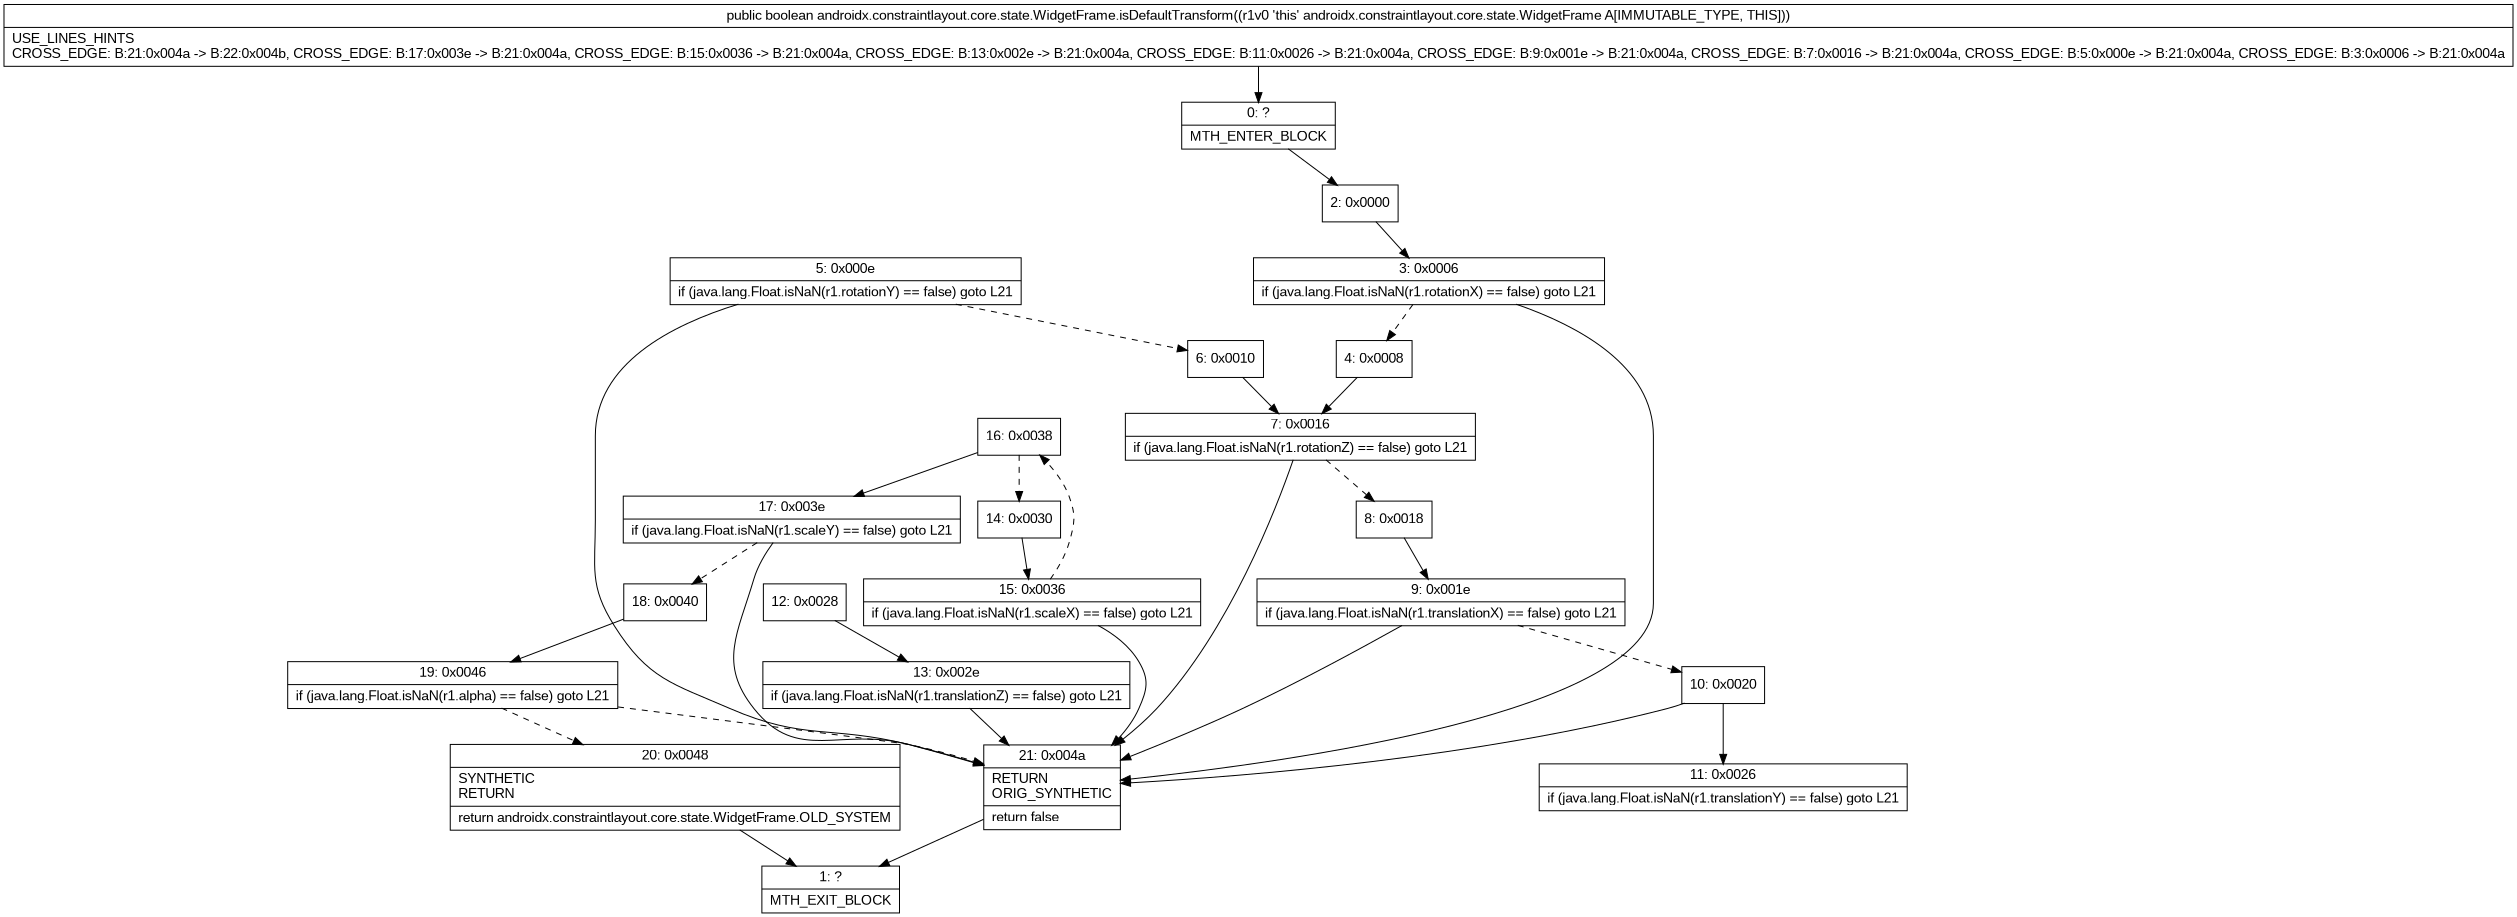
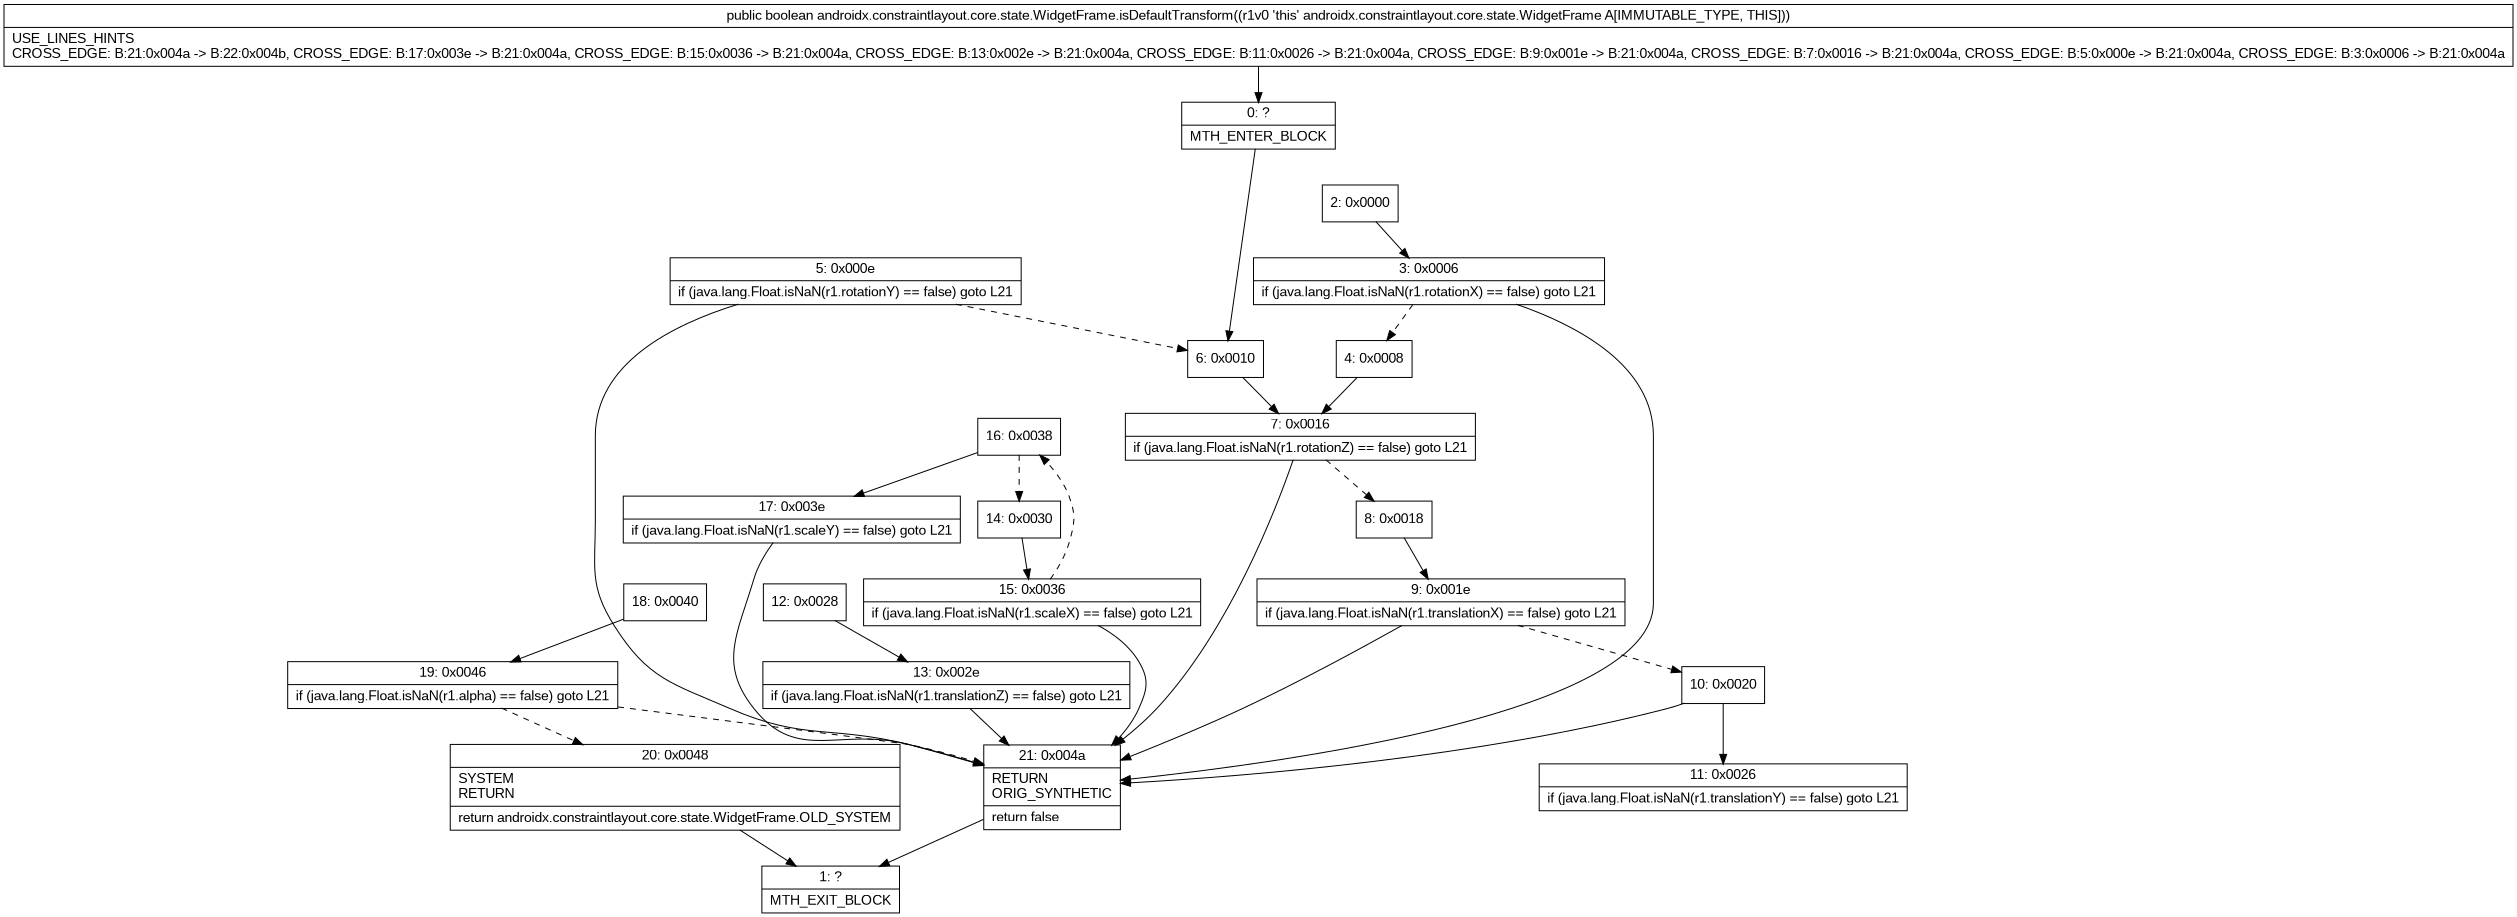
(1309, 164) -> (1242, 240)
(729, 561) -> none
(497, 779) -> (487, 779)
